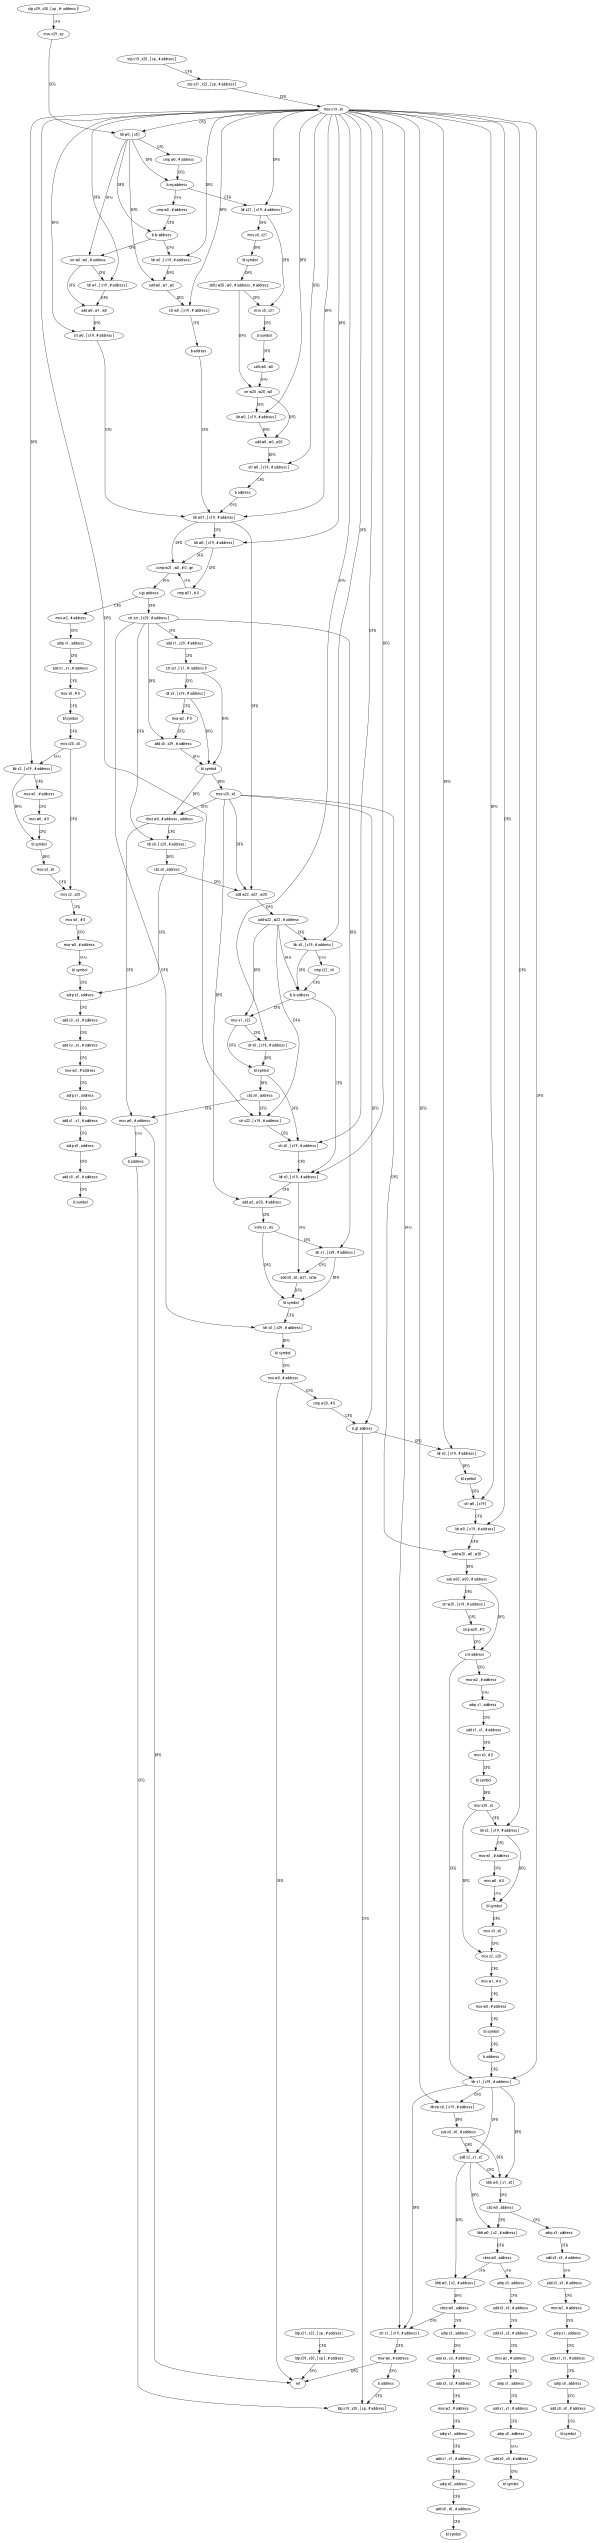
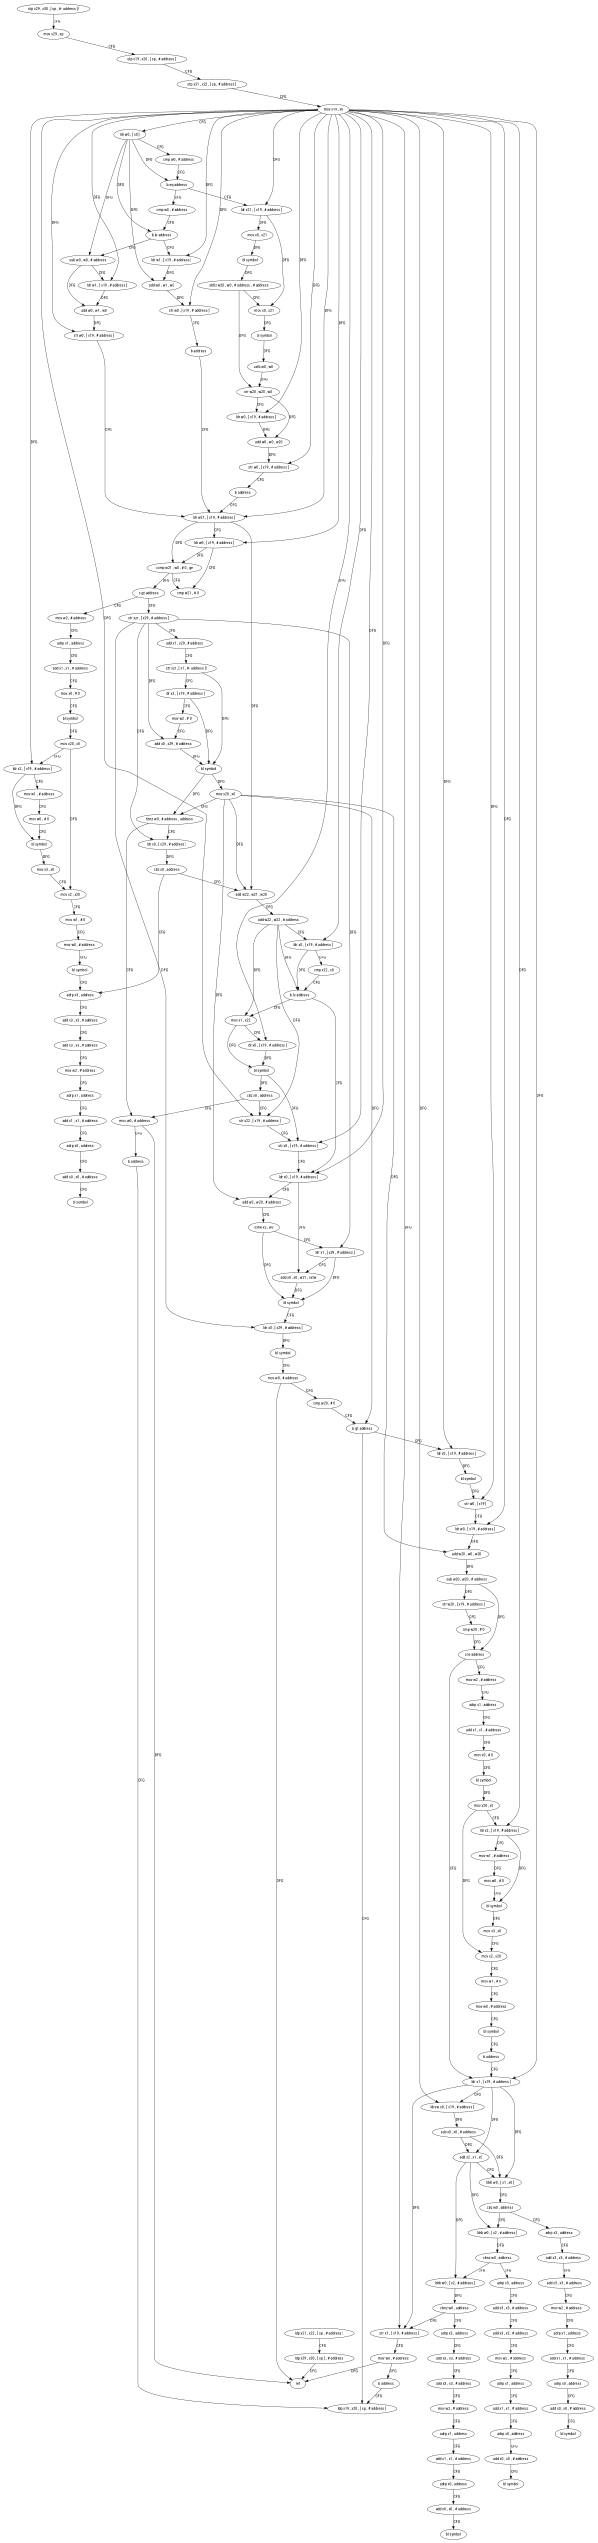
(49, 109) -> (99, 46)
(88, 260) -> (88, 260)
(183, 582) -> (173, 581)
